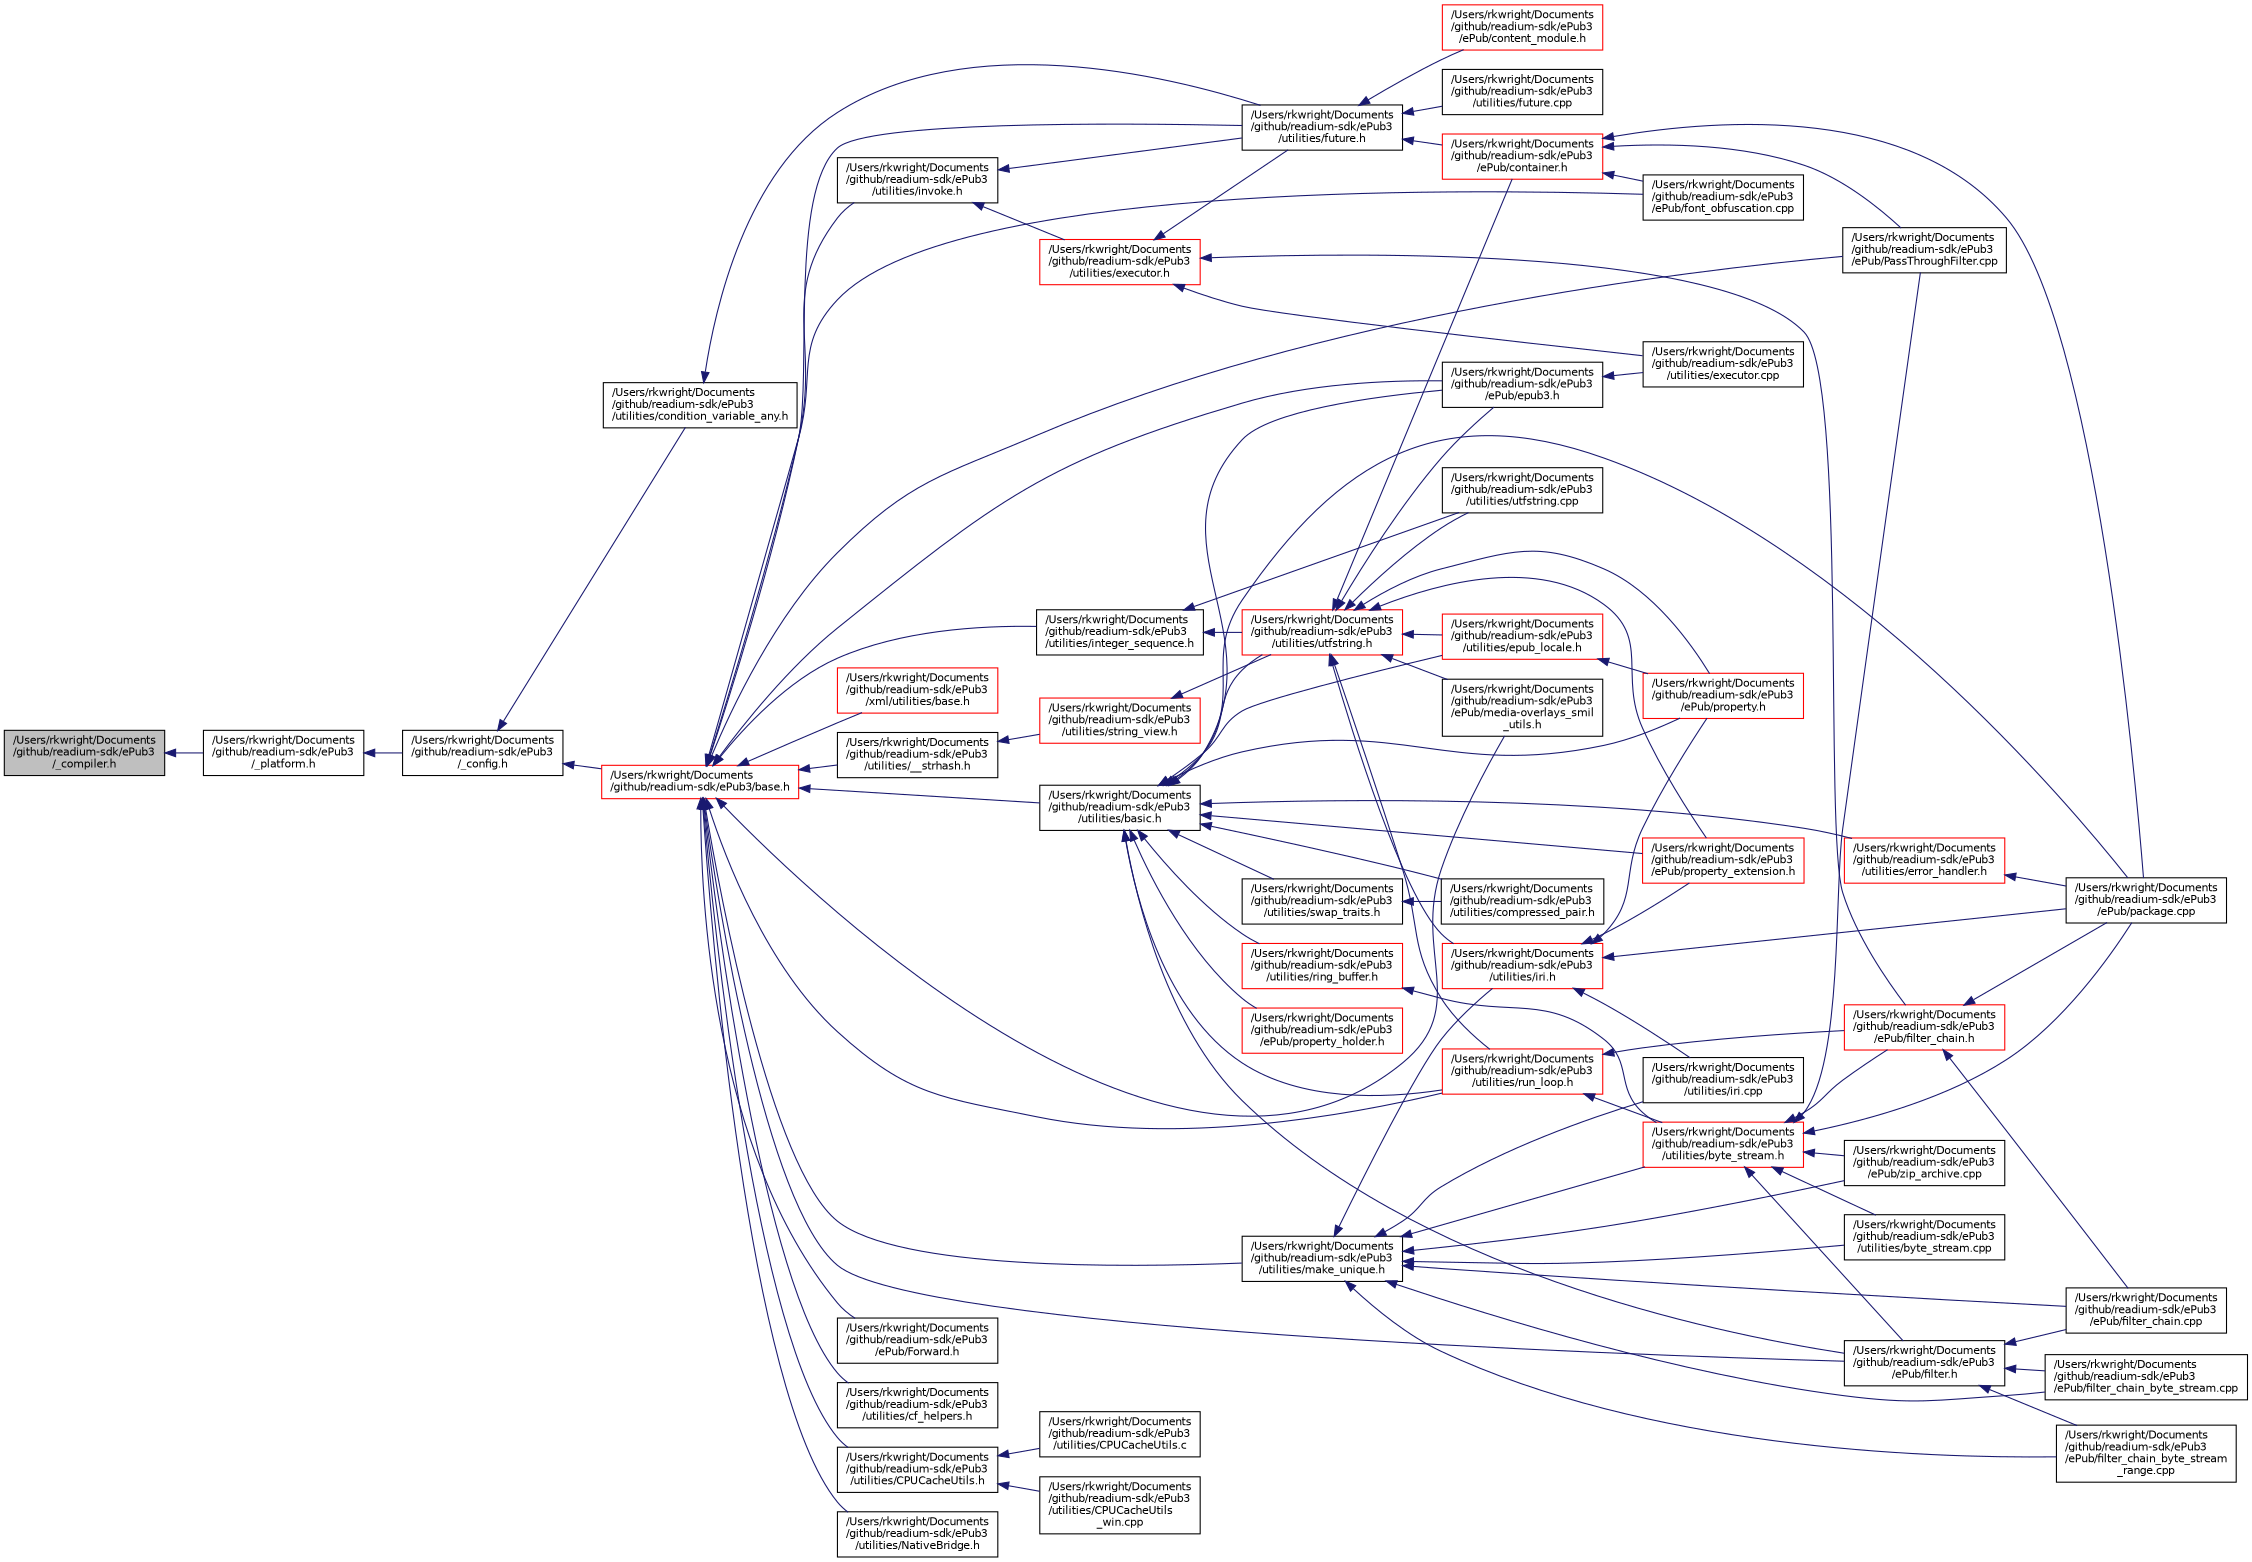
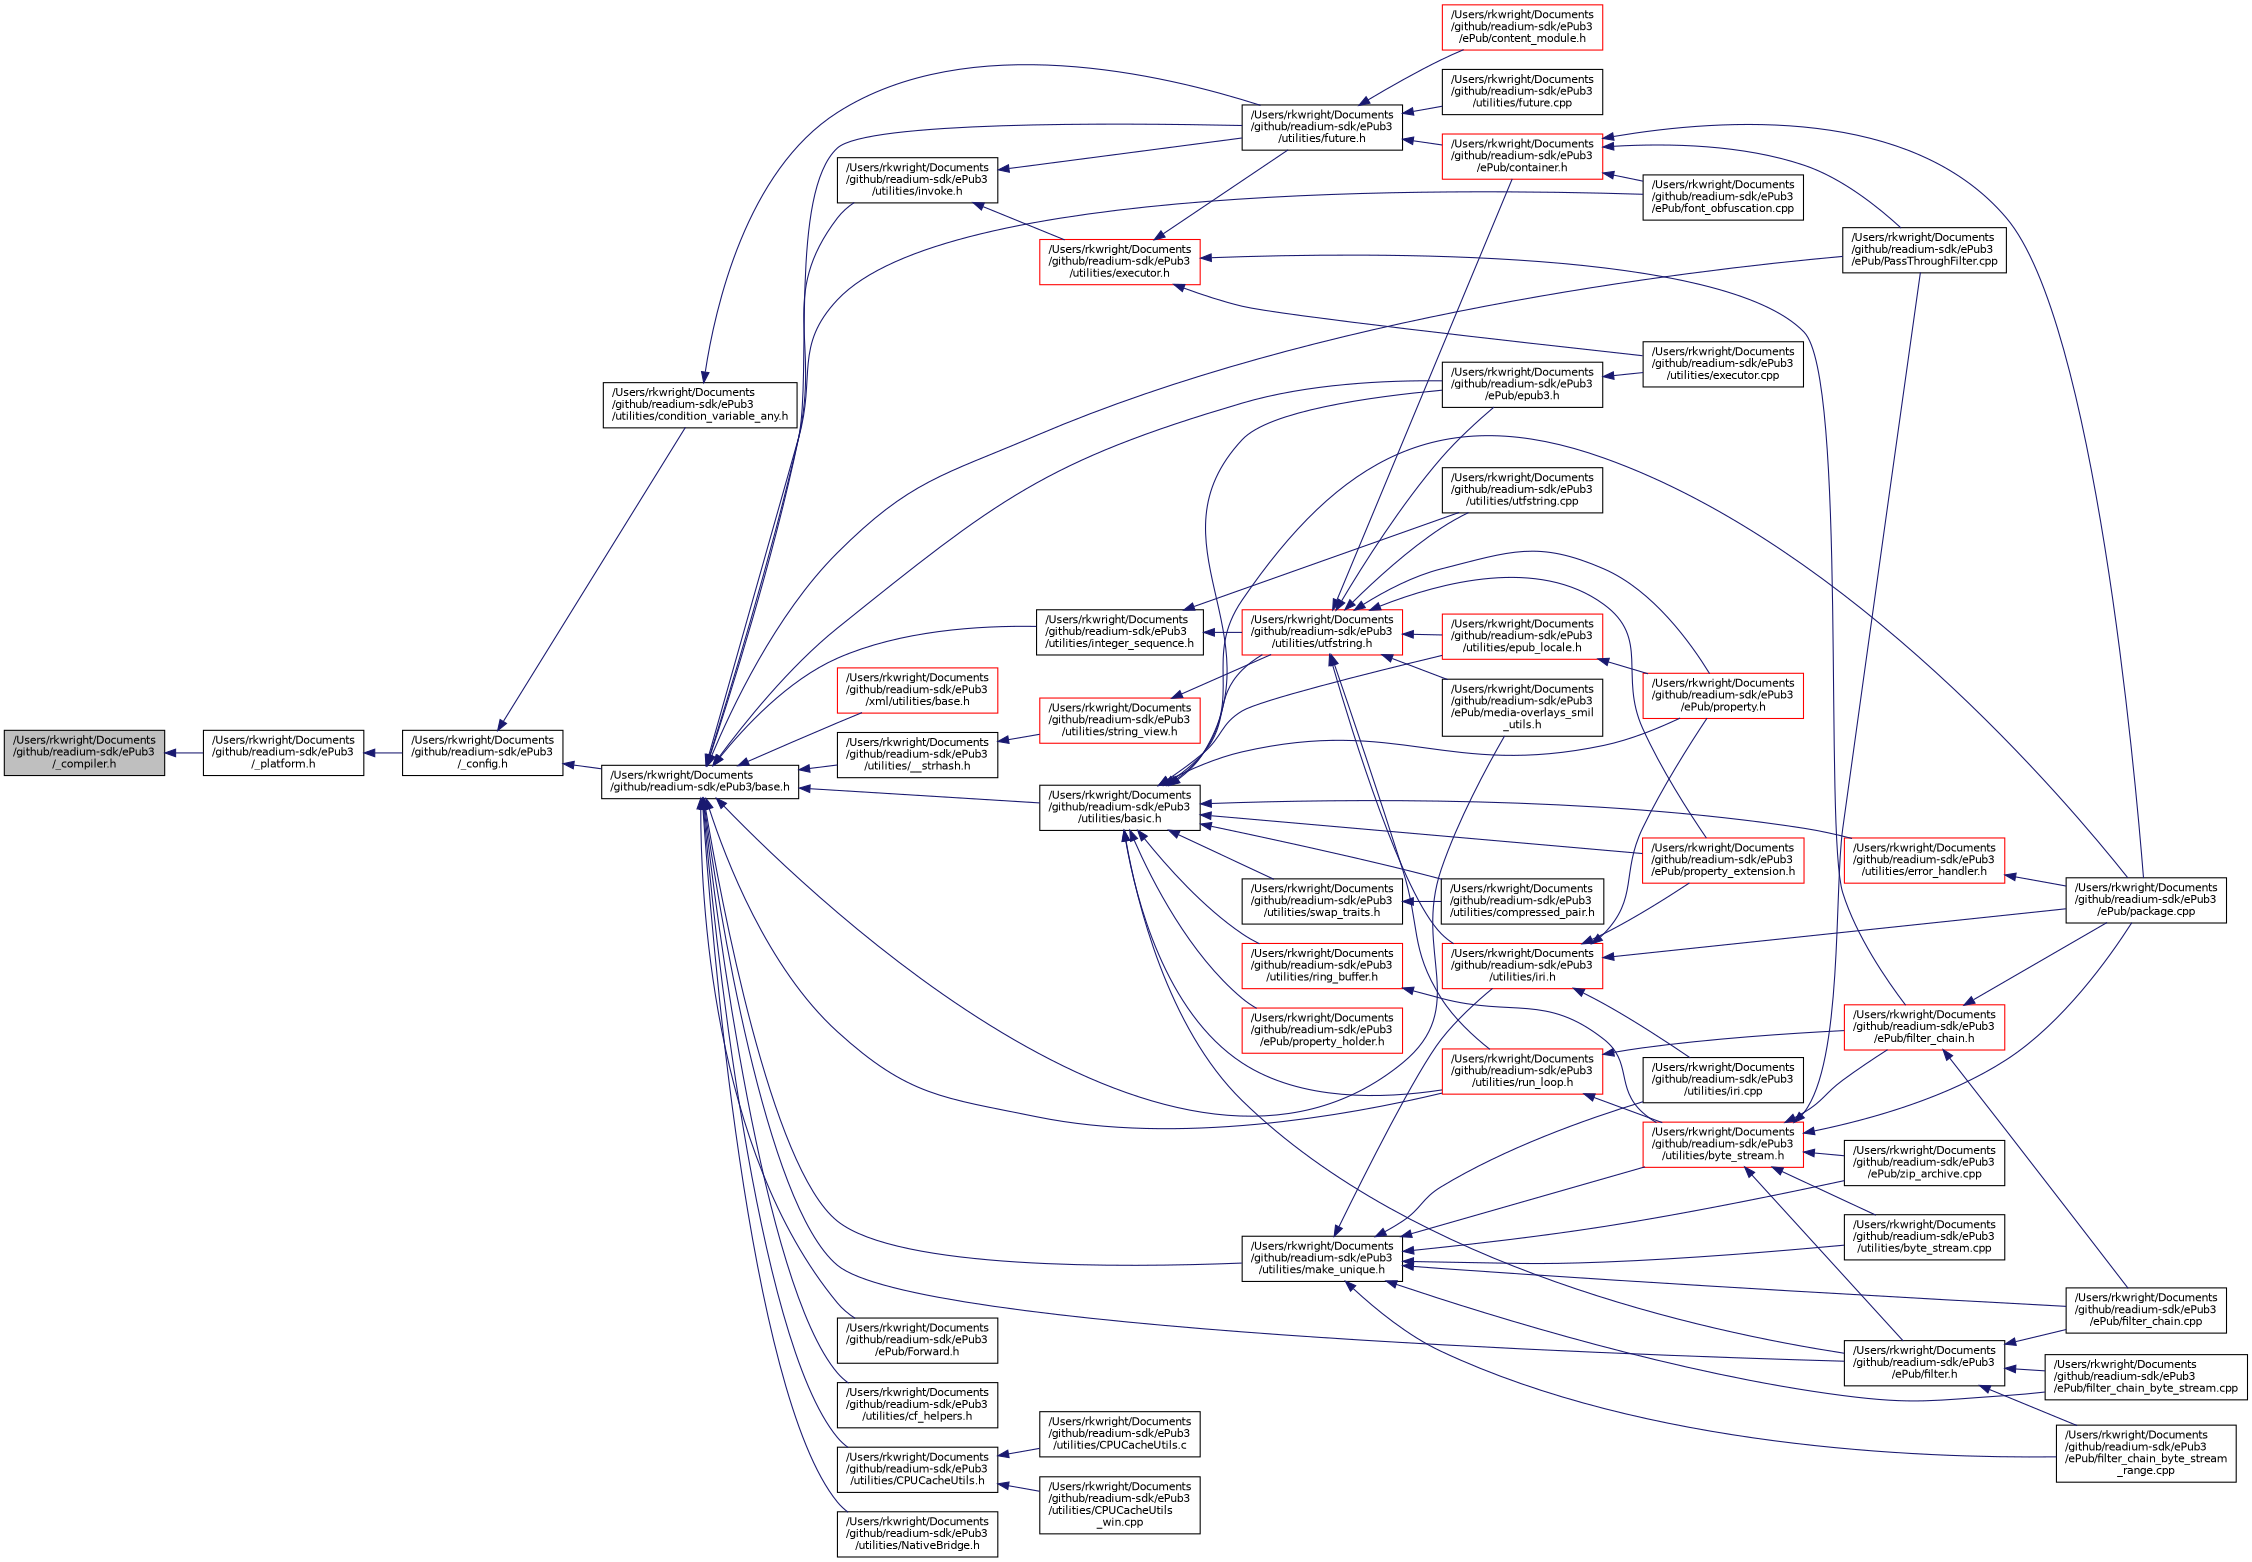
(700, 782) -> (700, 782)
